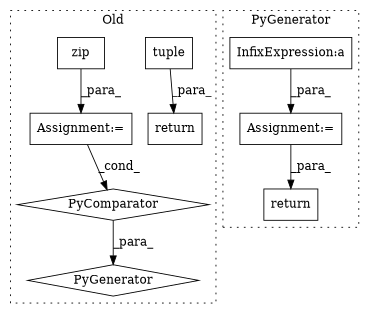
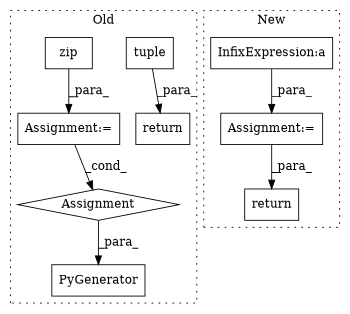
(291, 20) -> (272, 20)
(113, 205) -> (98, 205)
(113, 280) -> (98, 280)
